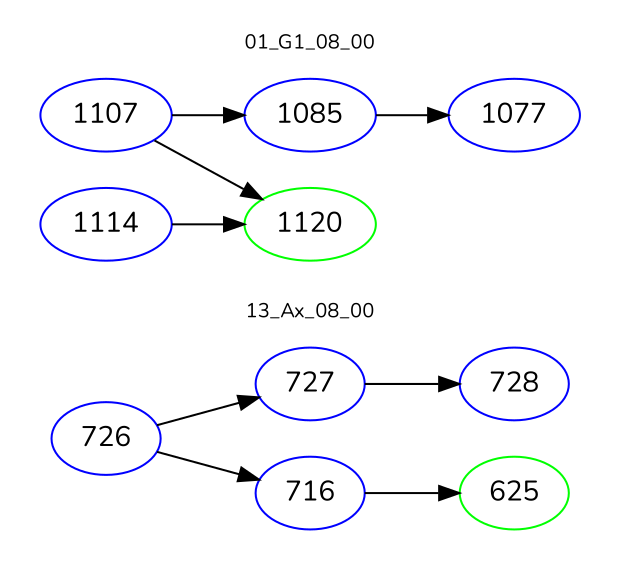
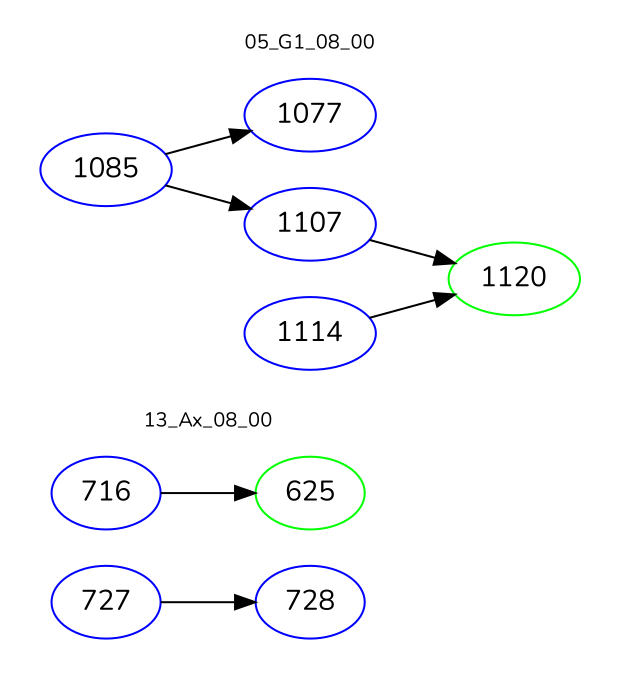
(310, 43) -> (310, 43)
(198, 115) -> (198, 194)
(106, 439) -> none
